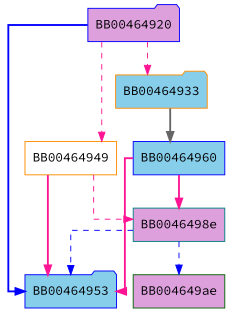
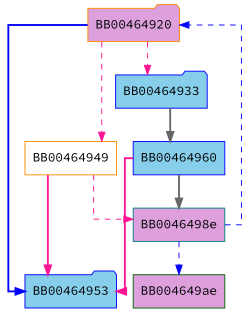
(134, 25) -> (134, 25)
(161, 92) -> (161, 92)
(179, 187) -> (179, 187)
(84, 230) -> (241, 107)
